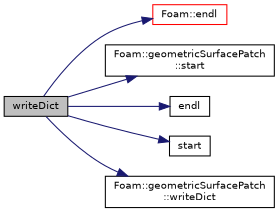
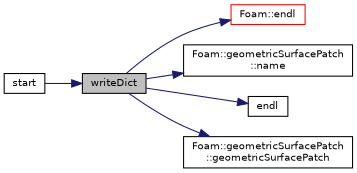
(190, 60) -> (268, 60)
(113, 128) -> (58, 83)
(190, 192) -> (268, 152)
